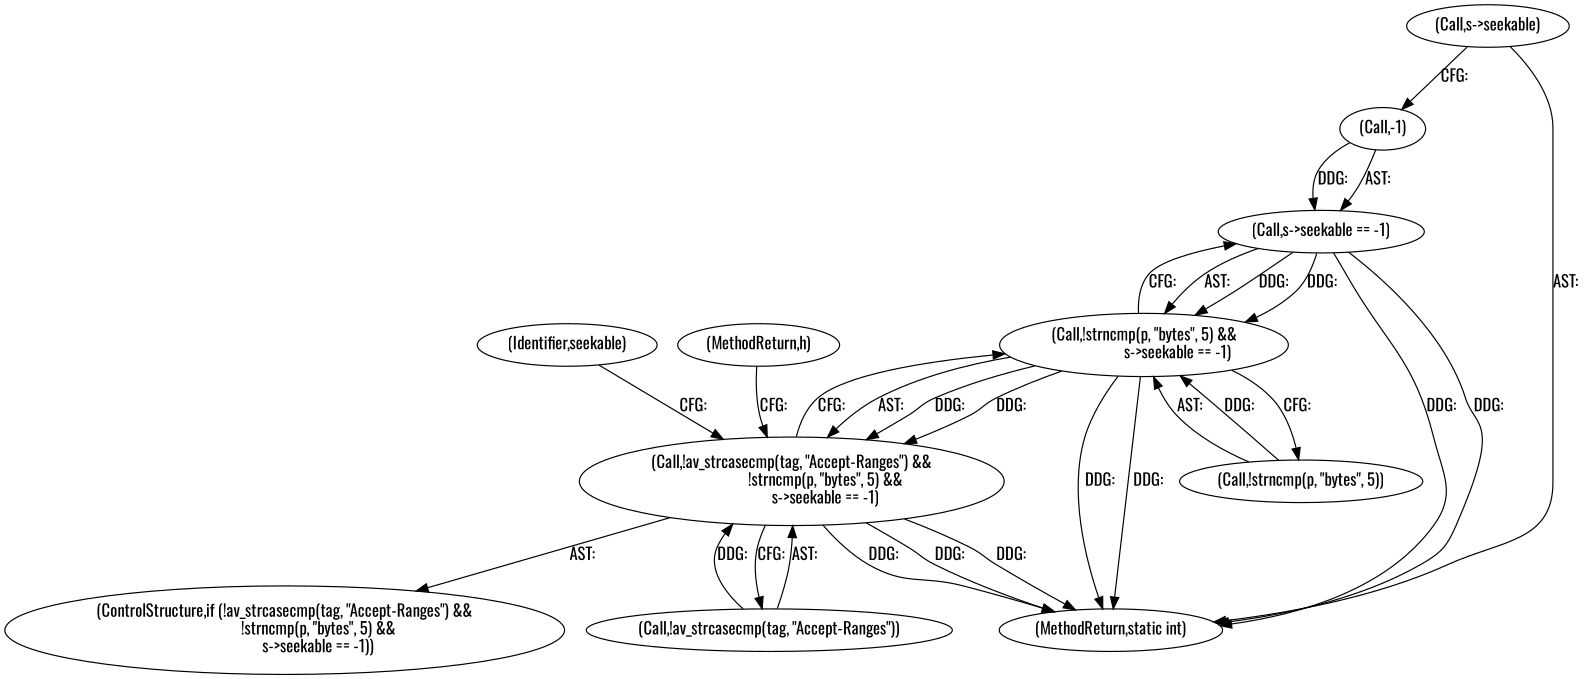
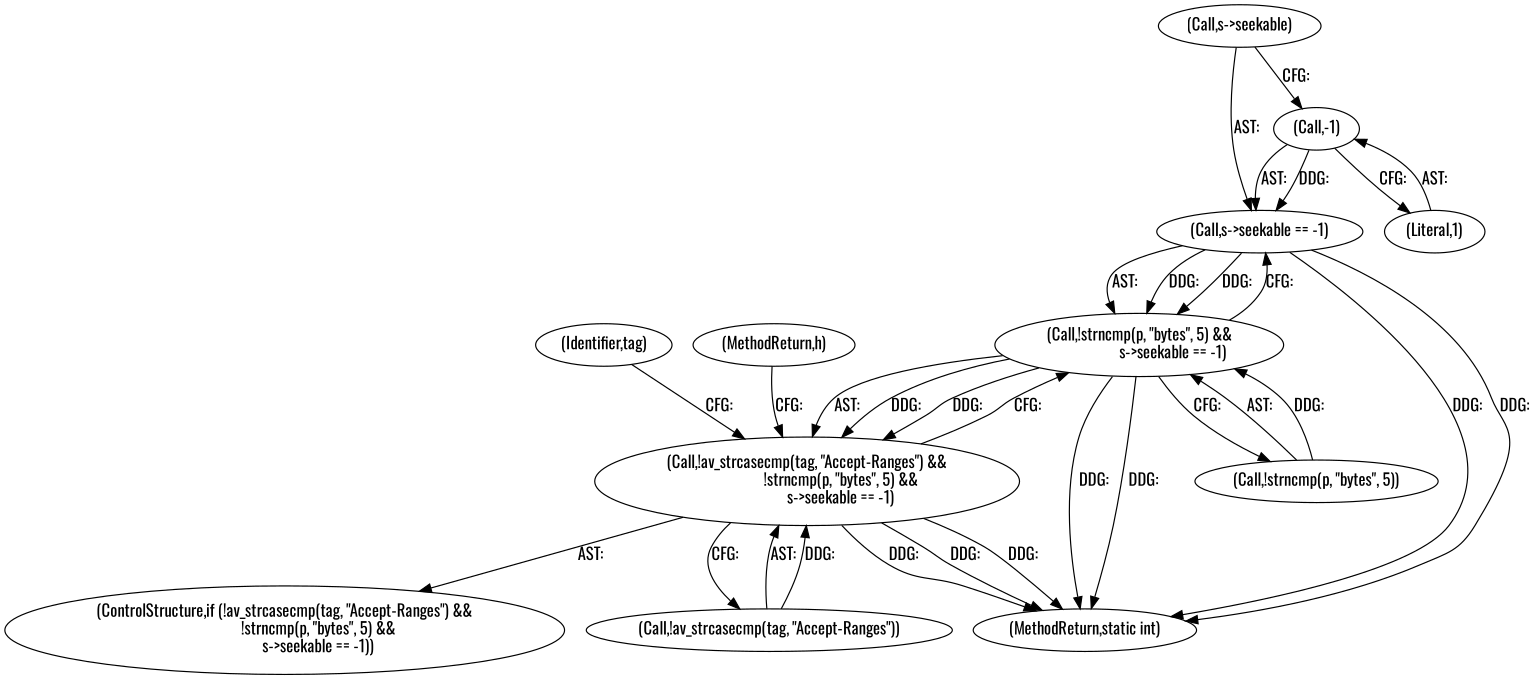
none -> (1435, 232)
(567, 345) -> (604, 345)
(1553, 446) -> (1231, 124)
